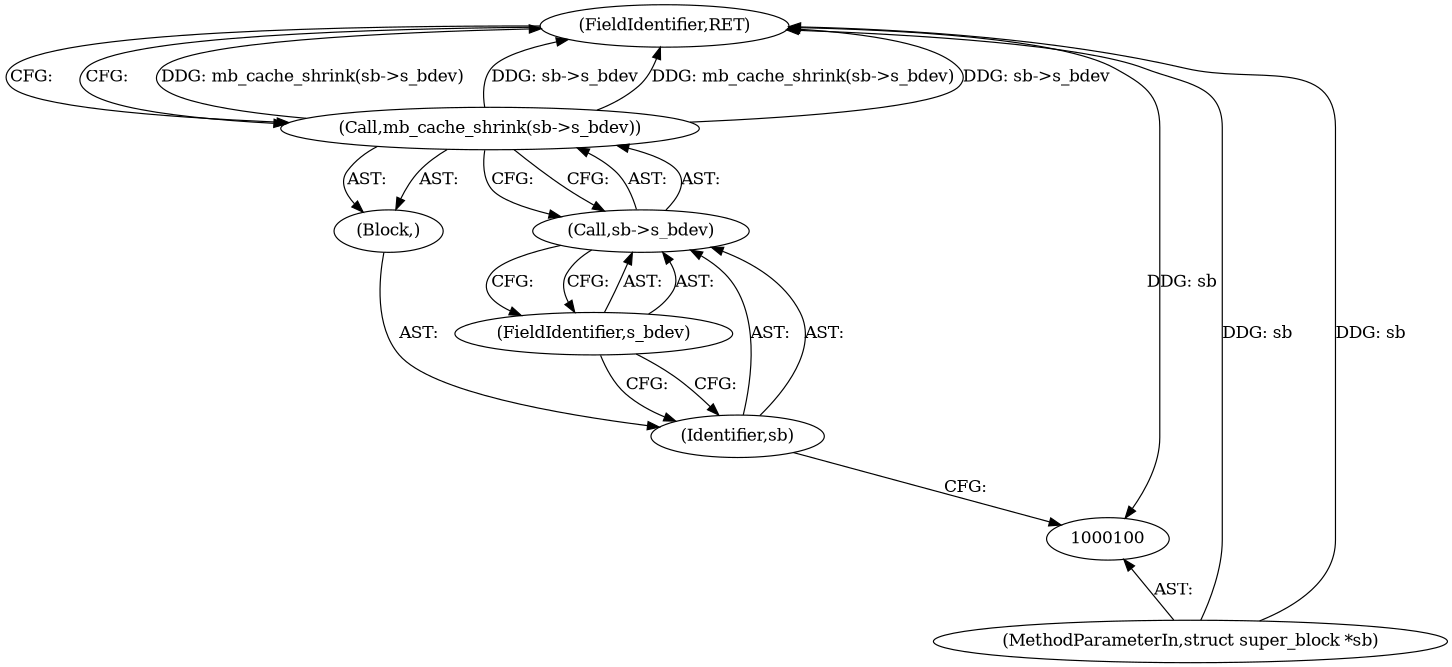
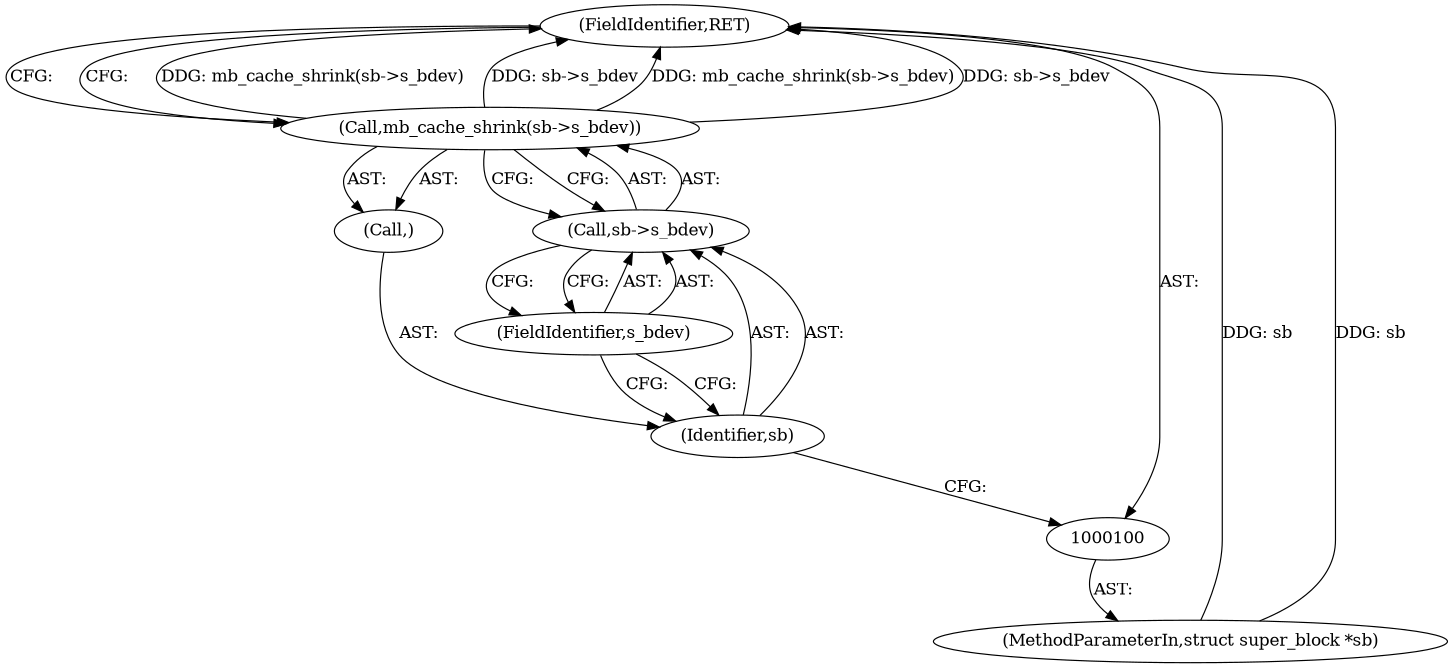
(389, 231) -> (389, 231)
(1182, 282) -> (1182, 282)
(1153, 594) -> (1090, 590)
